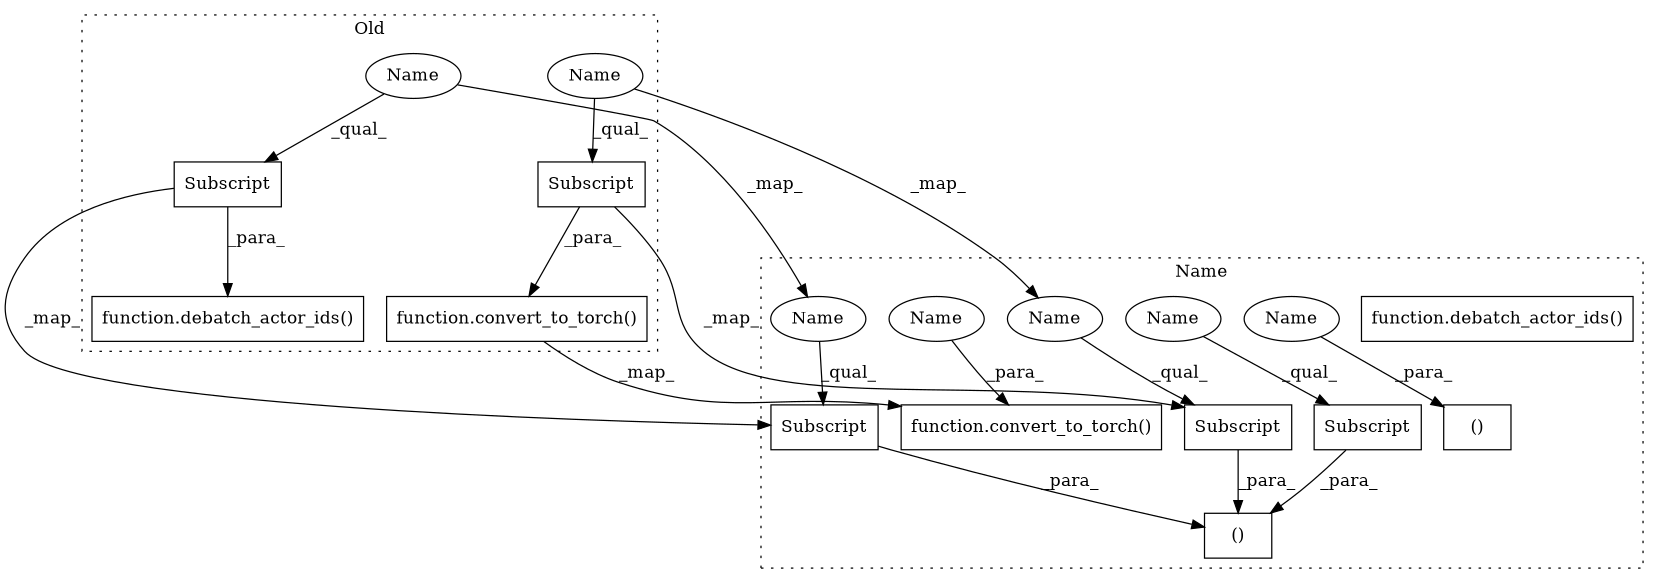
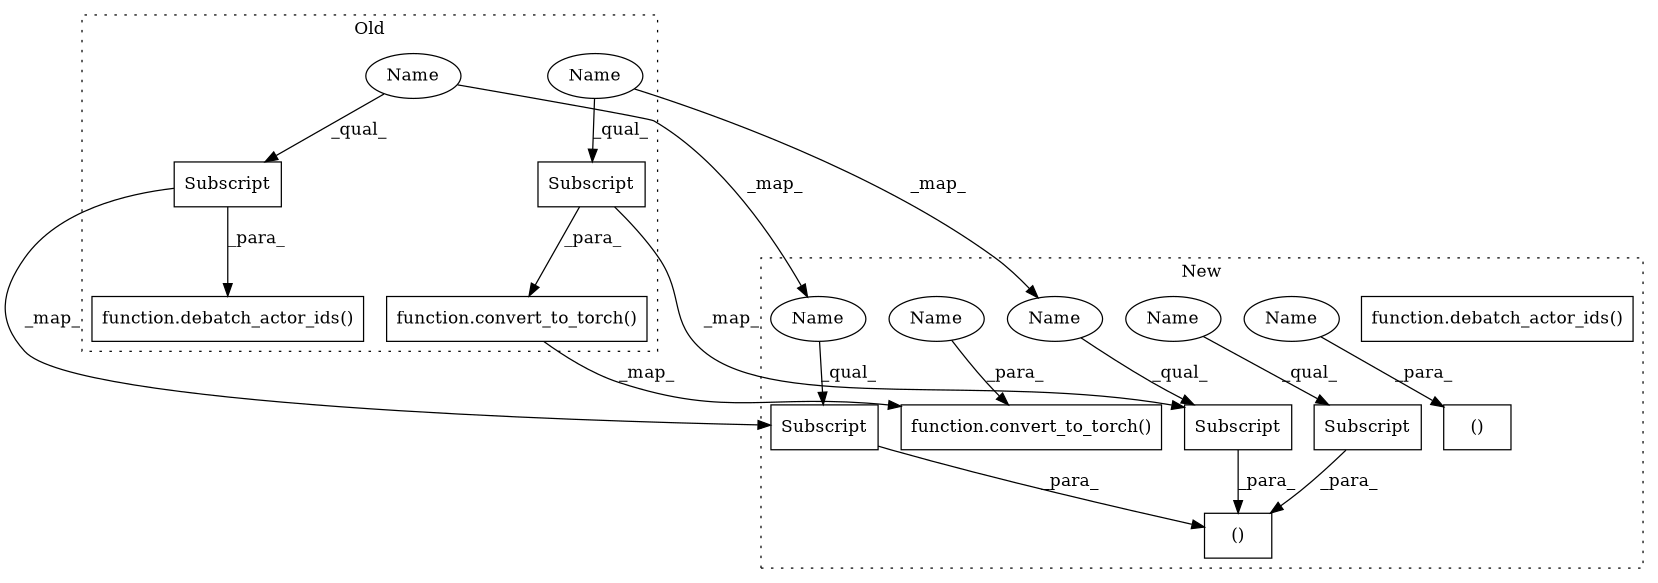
(1202, 272) -> (1202, 272)
